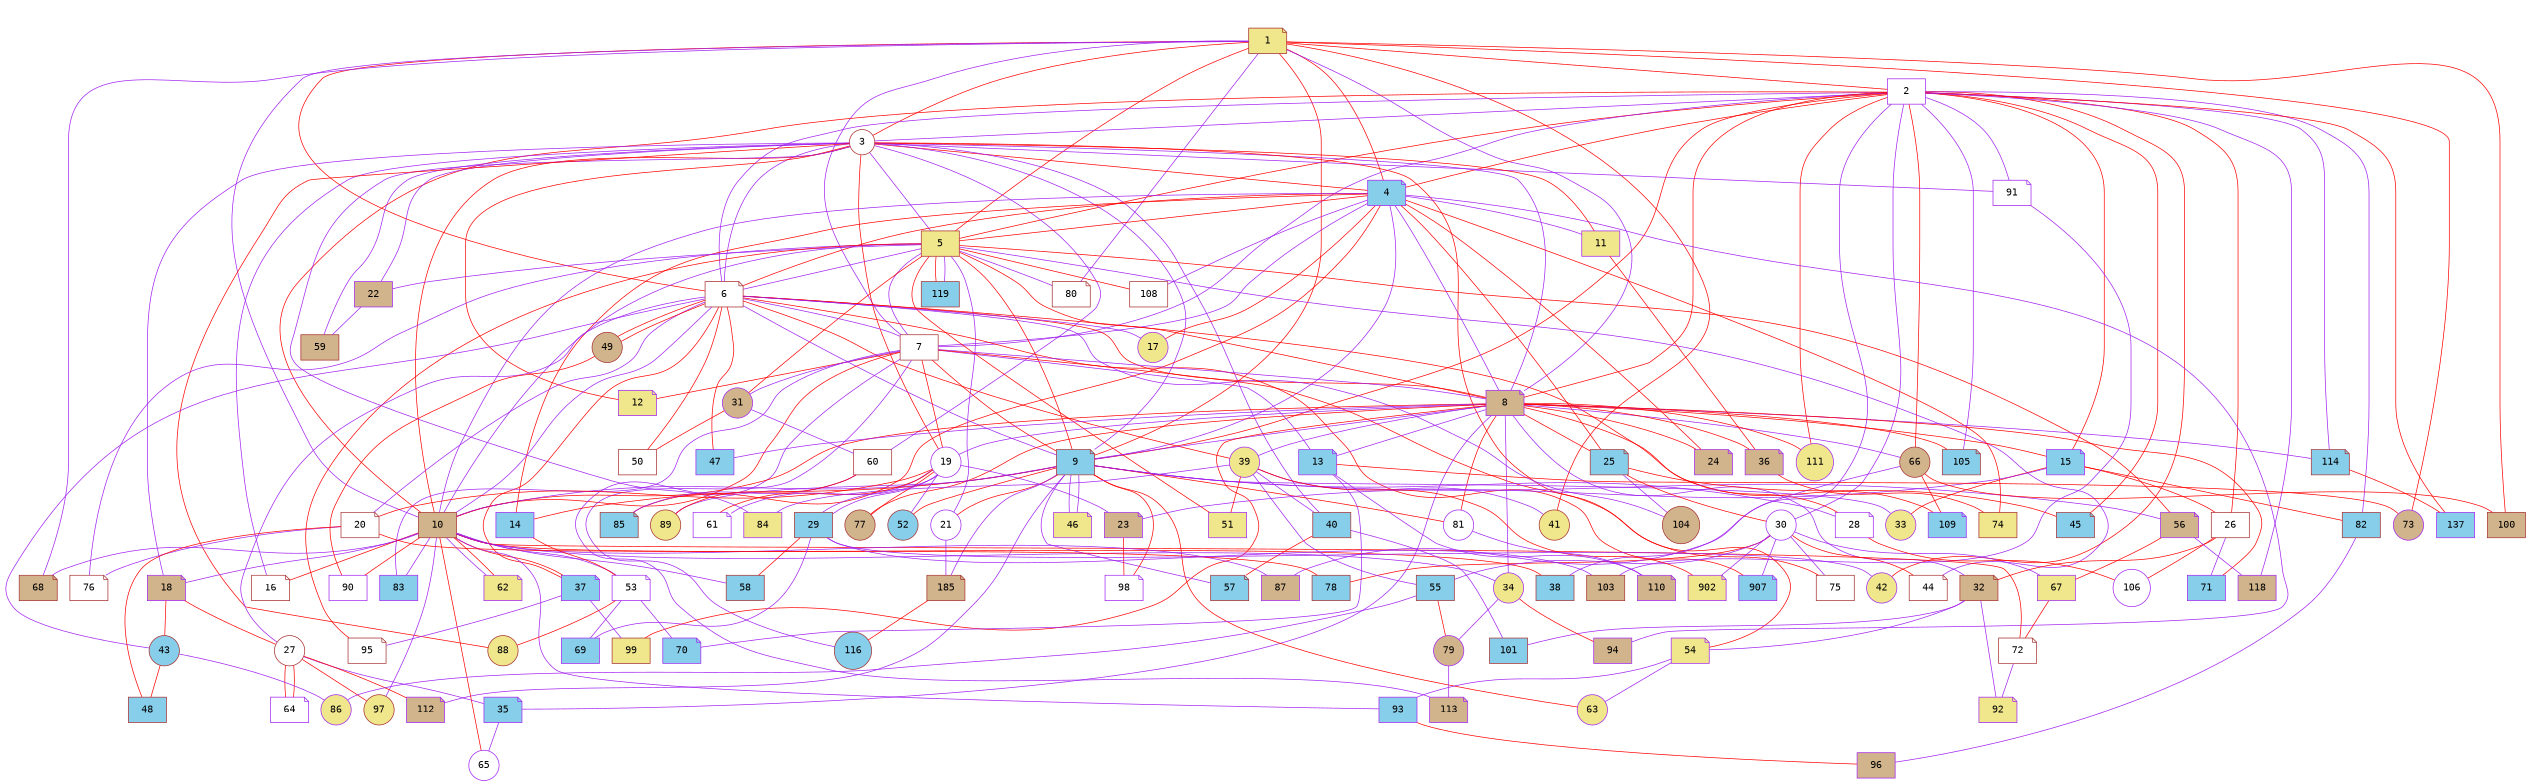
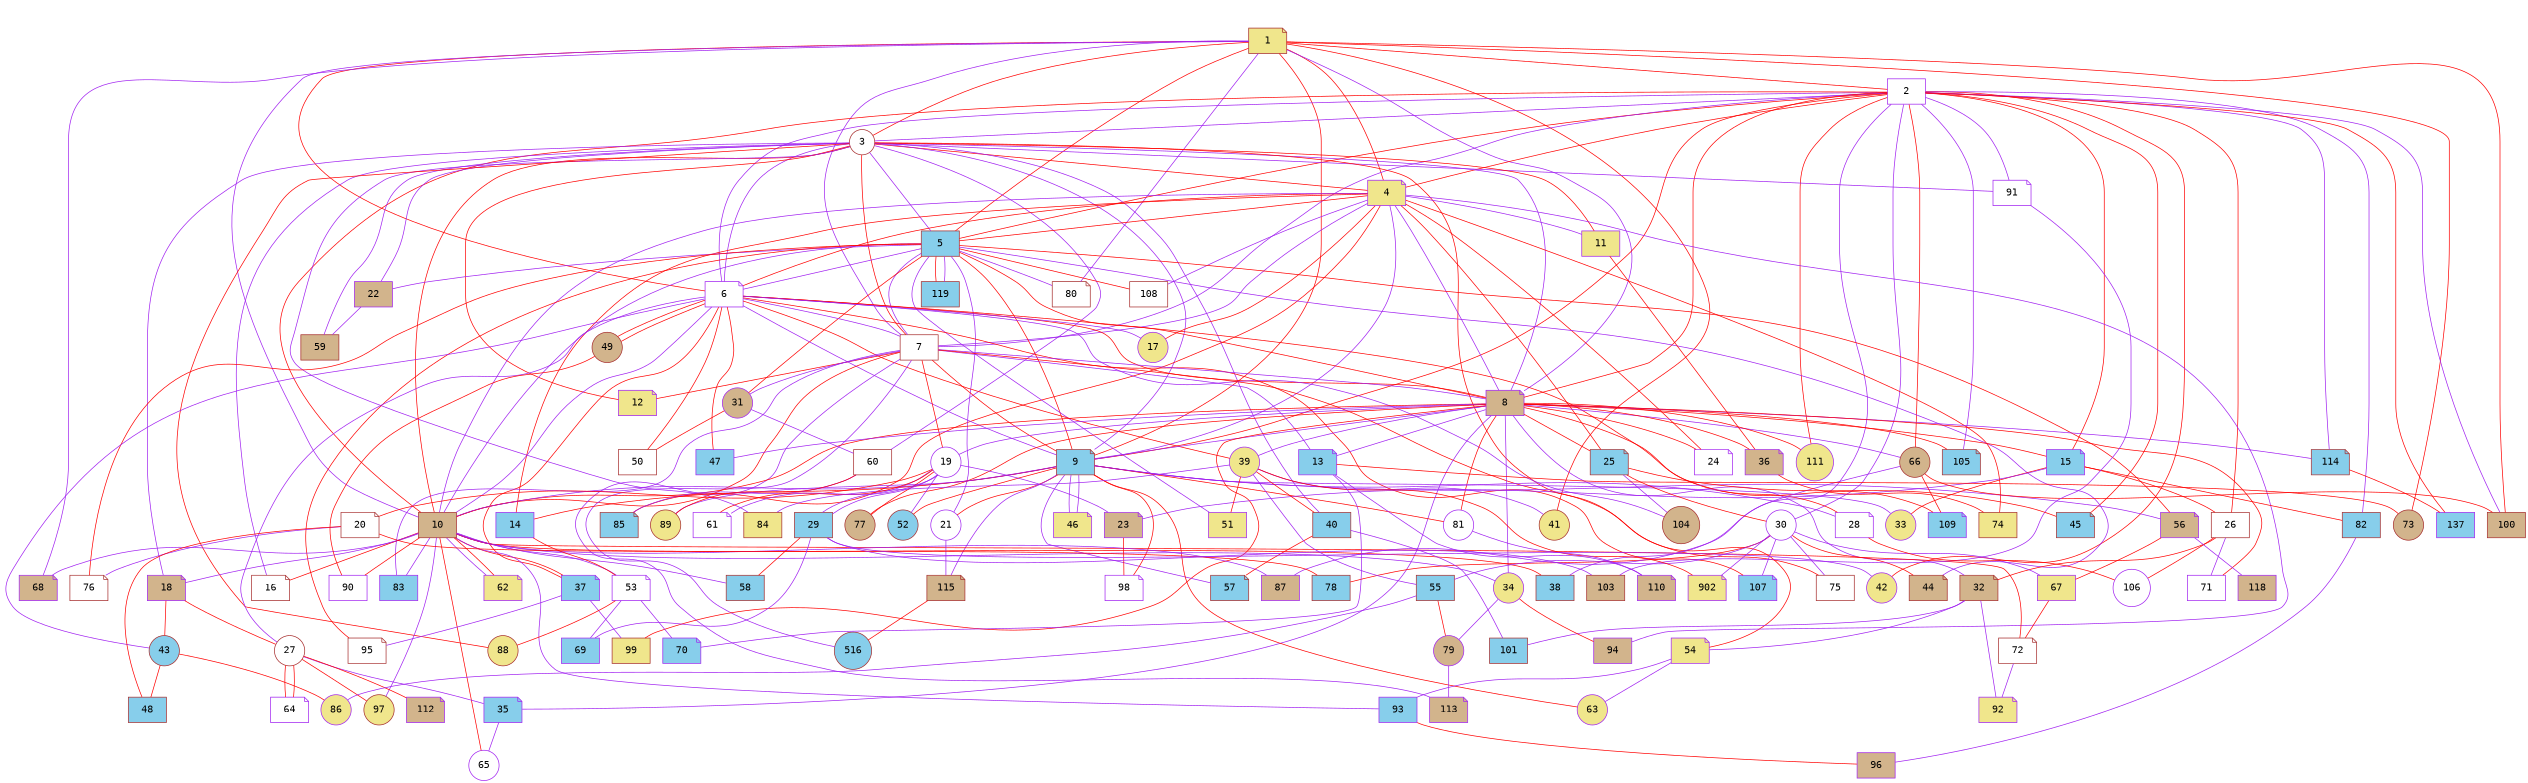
(2291, 185) -> (2358, 125)
(1387, 193) -> (1387, 193)
(940, 244) -> (940, 244)
(868, 286) -> (870, 254)
(724, 294) -> (724, 294)
(435, 317) -> (435, 317)
(1028, 391) -> (1028, 391)
(536, 397) -> none
(1713, 462) -> (1713, 462)
(1281, 489) -> (1281, 489)
(763, 525) -> (763, 525)
(2408, 525) -> (2408, 525)
(38, 588) -> (38, 588)
(946, 588) -> (946, 588)
(1758, 588) -> (1758, 588)
(1928, 588) -> (1928, 588)
(2206, 588) -> (2206, 588)
(853, 651) -> (853, 651)
(253, 672) -> (253, 672)
(799, 683) -> none
